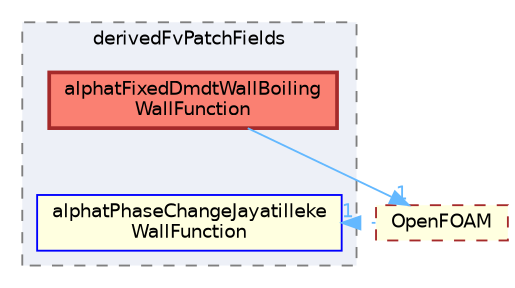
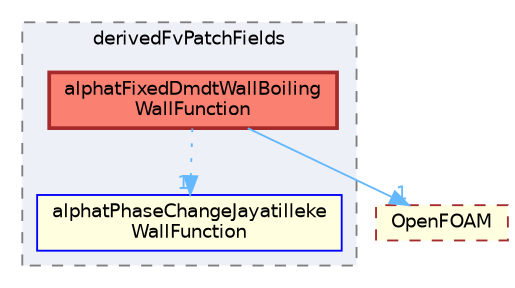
(368, 223) -> (192, 152)
